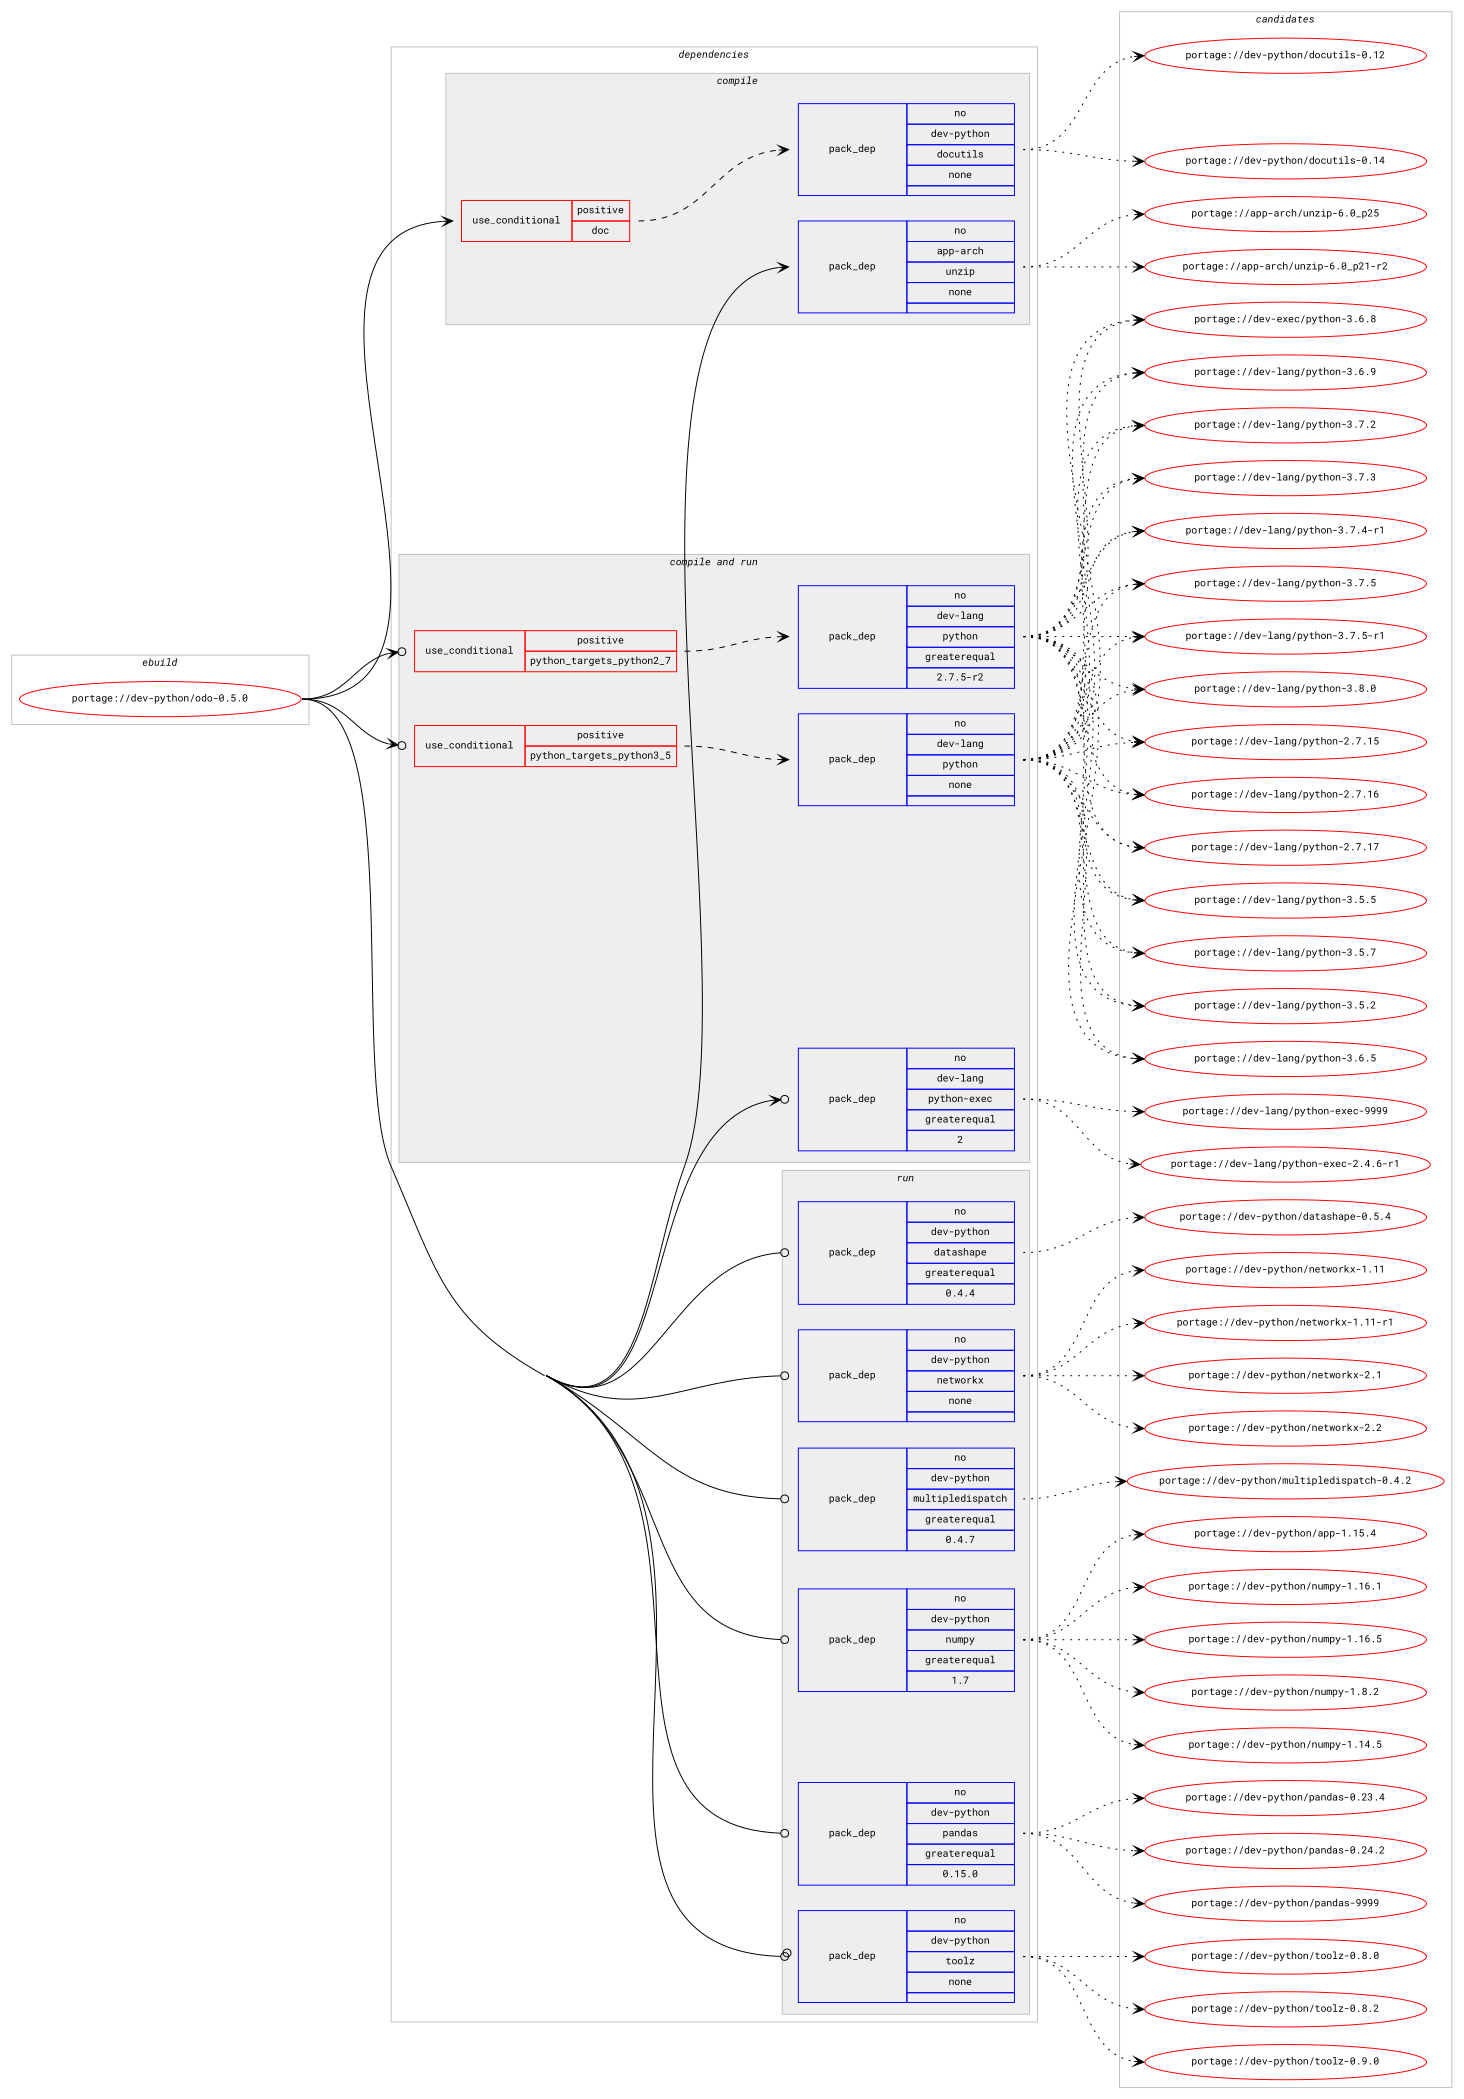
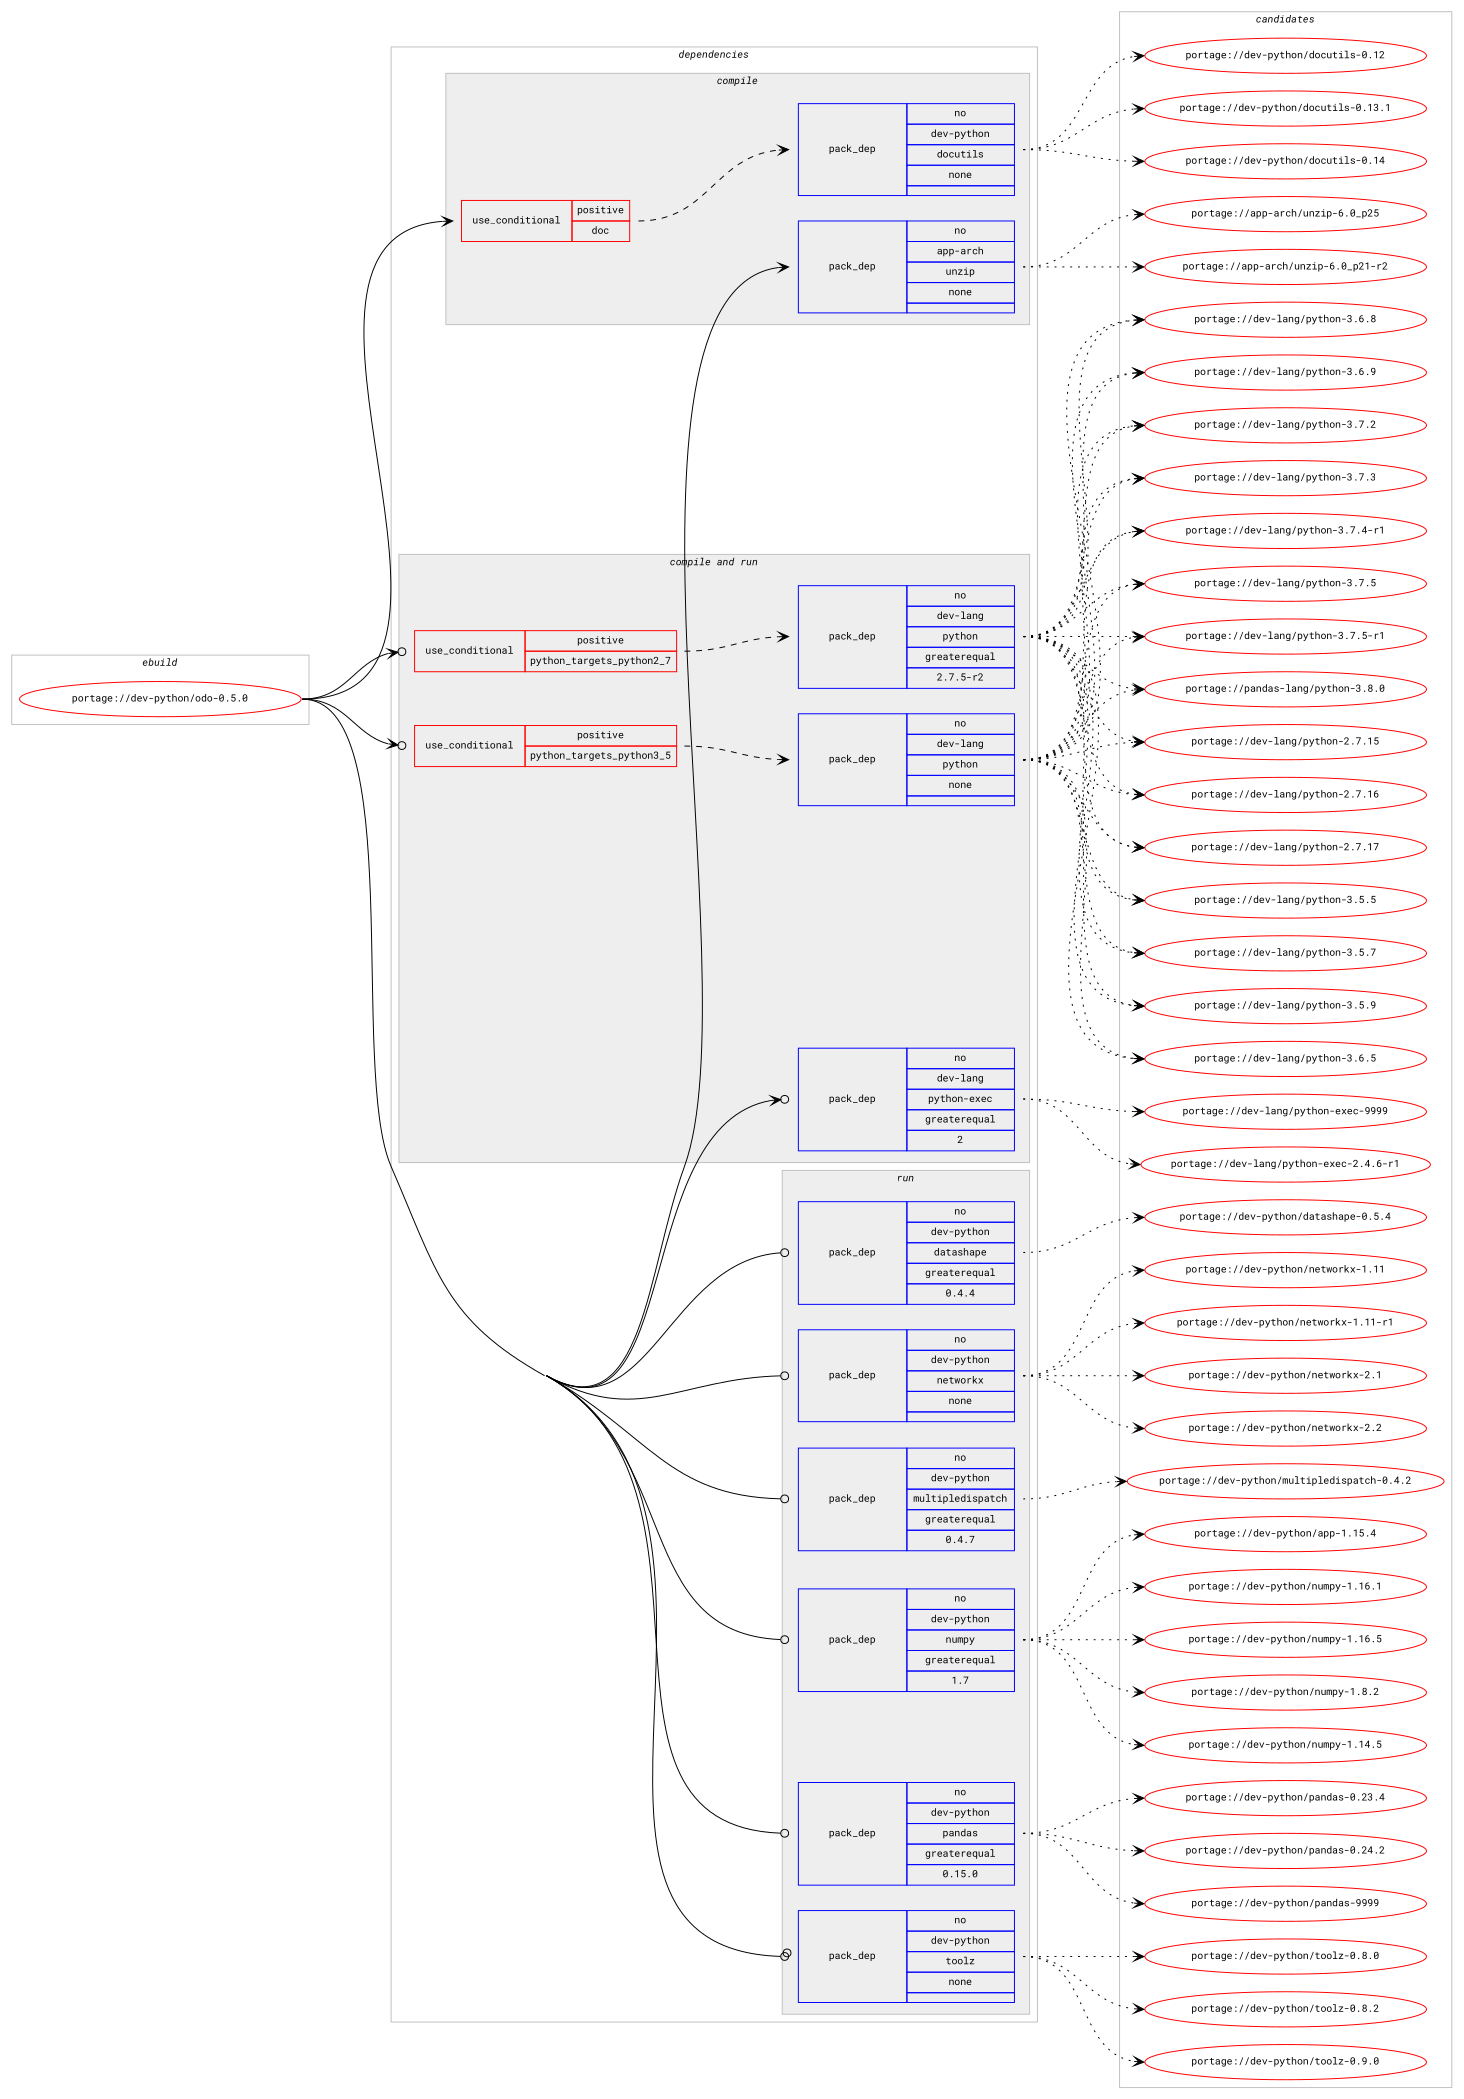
none -> (1286, 109)
(1286, 320) -> (1286, 320)
(1286, 689) -> (1286, 689)
(1286, 1006) -> (1286, 1006)
